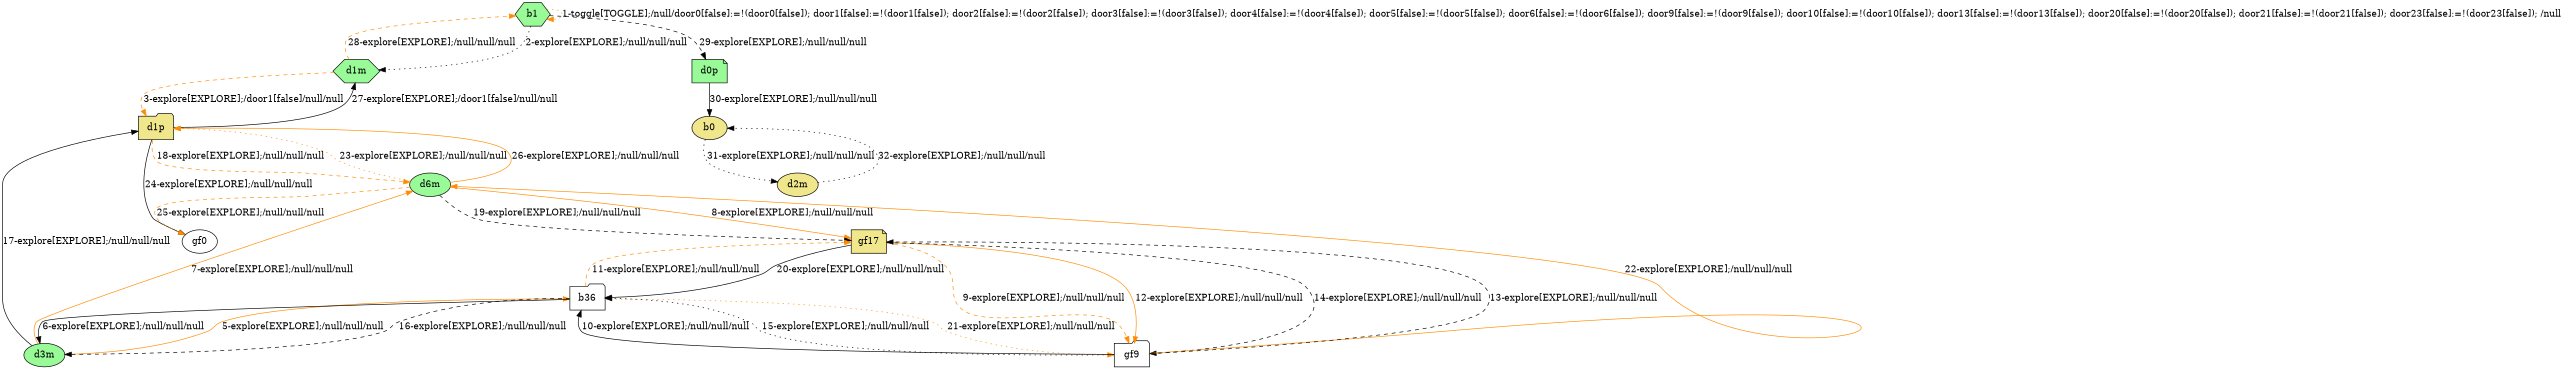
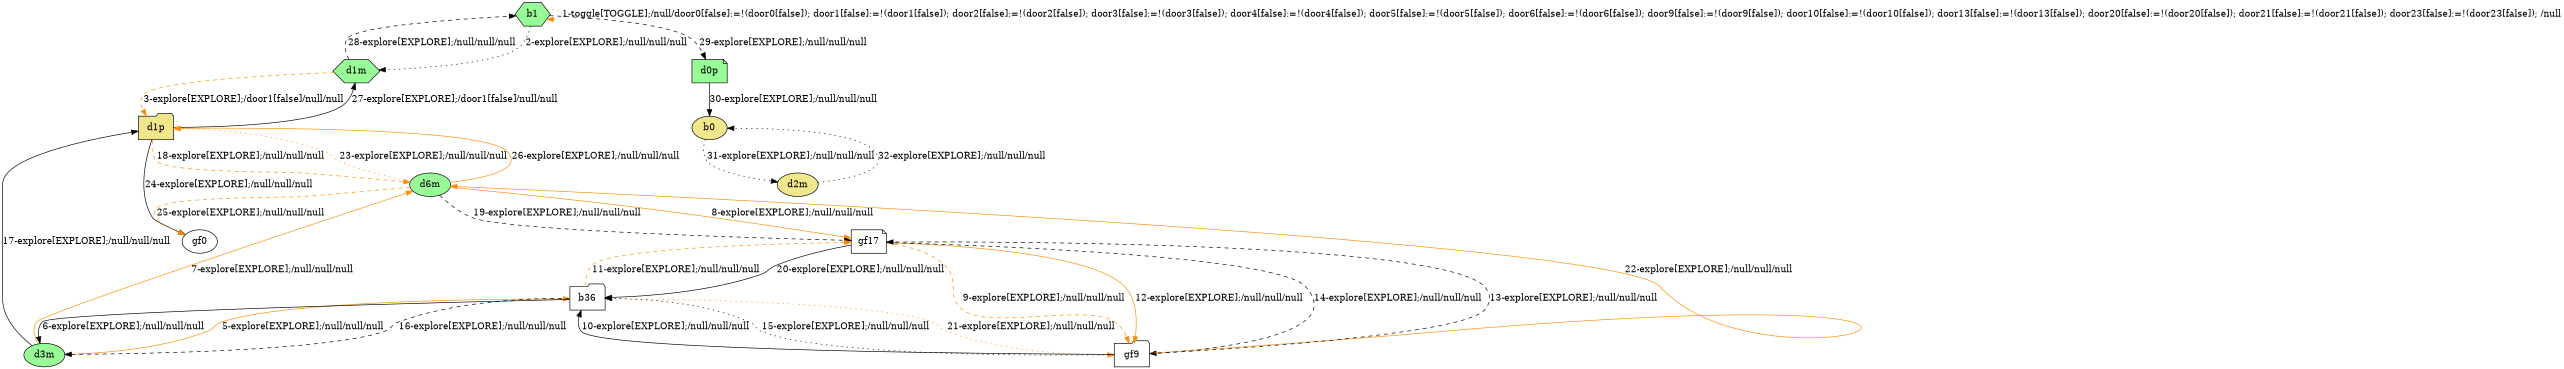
(416, 23) -> (416, 23)
(869, 242) -> (869, 242)
